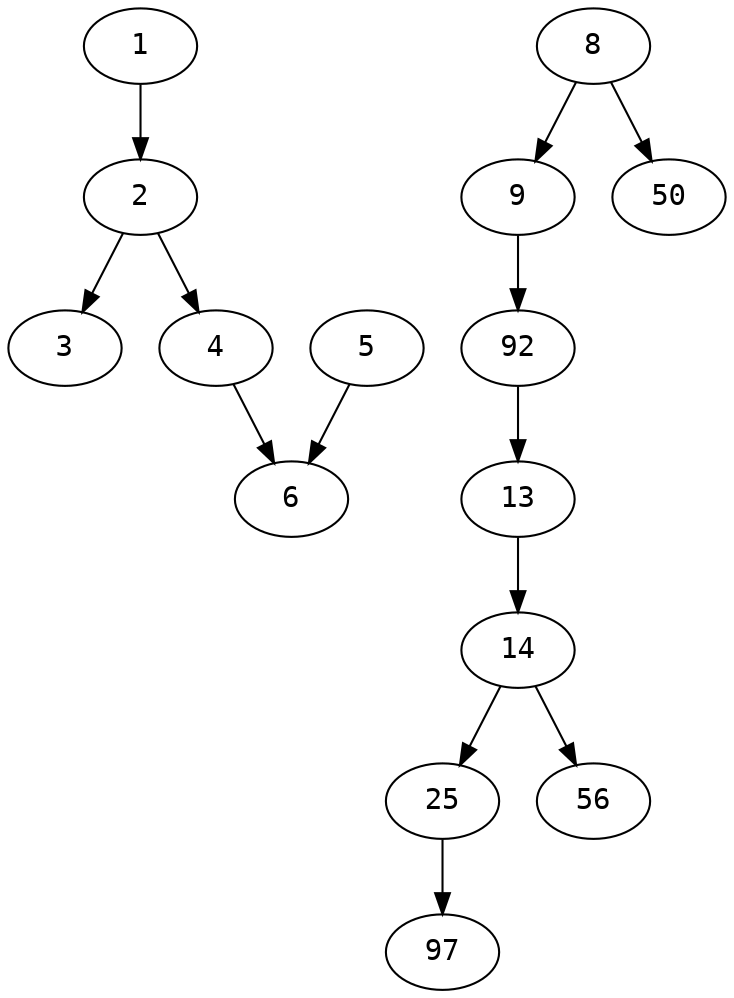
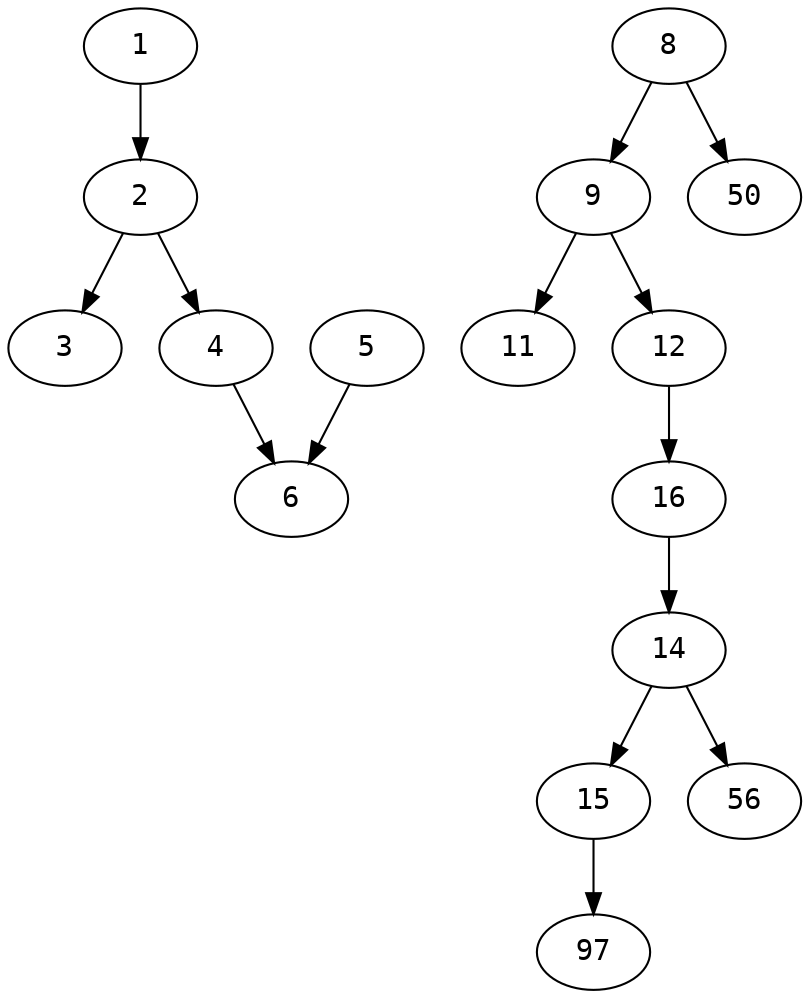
none -> (518, 348)
(518, 348) -> (669, 348)
(518, 499) -> (669, 499)
(443, 801) -> (594, 801)
